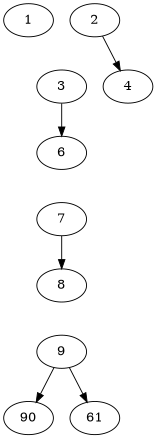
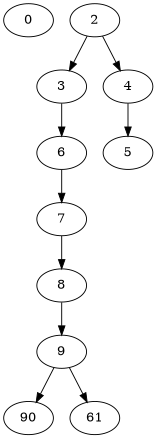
(29, 20) -> (29, 20)
none -> (80, 49)
none -> (128, 153)
none -> (62, 181)
none -> (62, 314)
